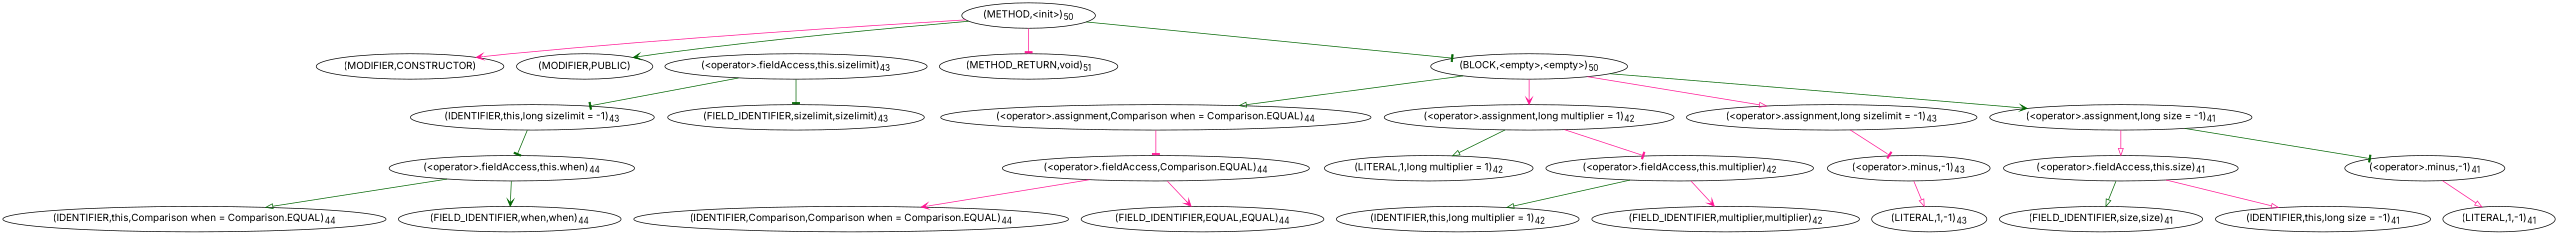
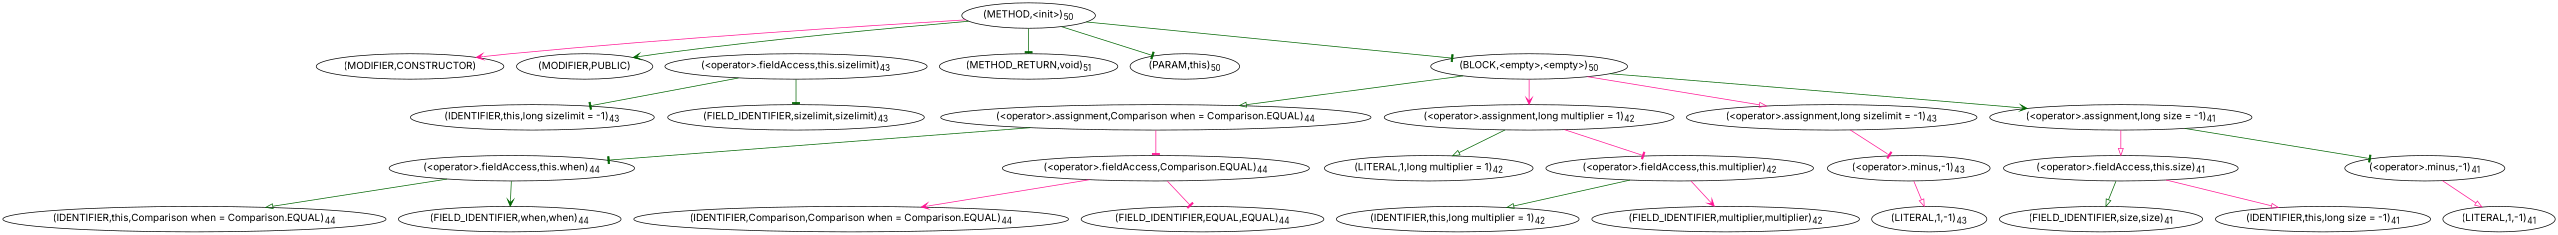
(1029, 39) -> (1029, 39)
none -> (1185, 66)
(523, 141) -> (821, 144)
(1178, 192) -> (1178, 192)
